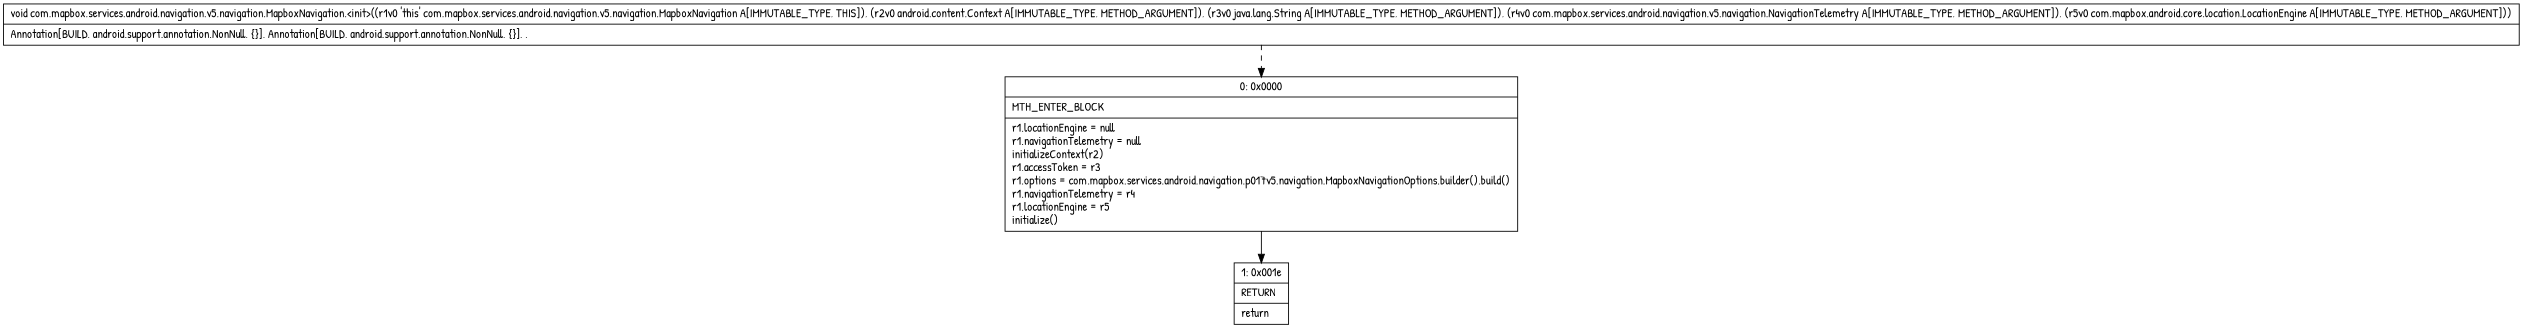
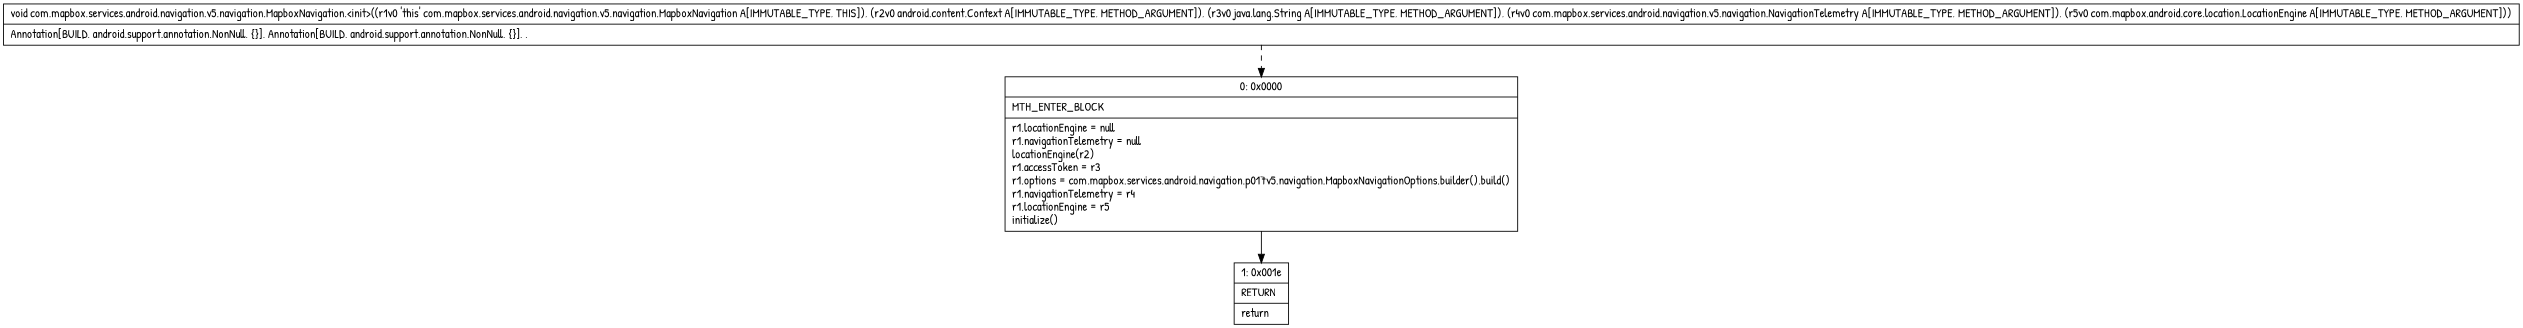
(1058, 154) -> (1053, 154)
